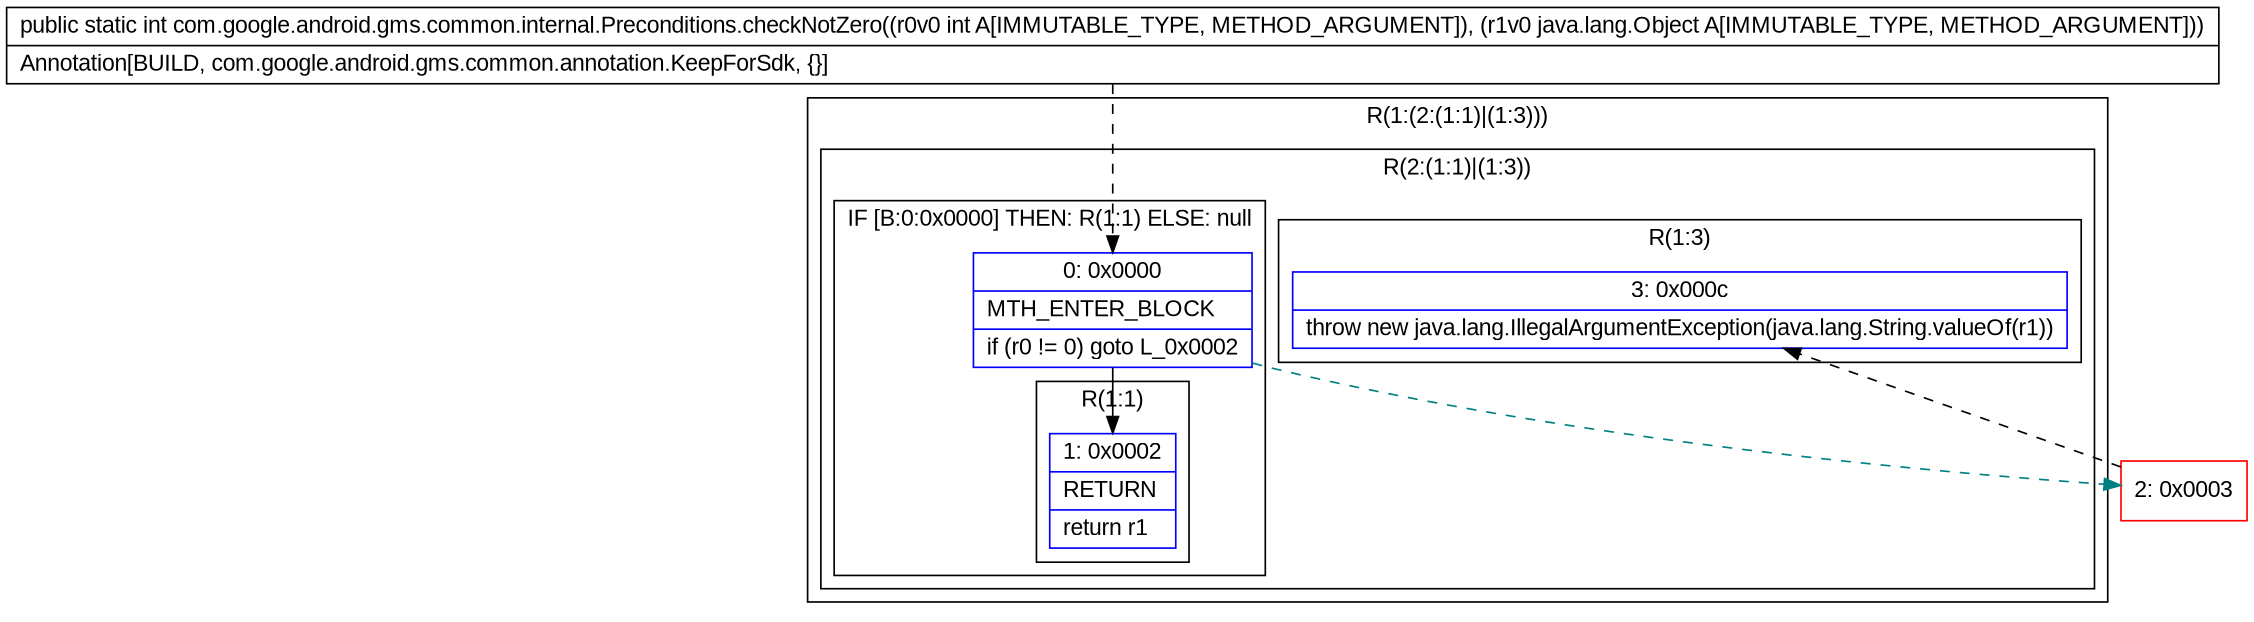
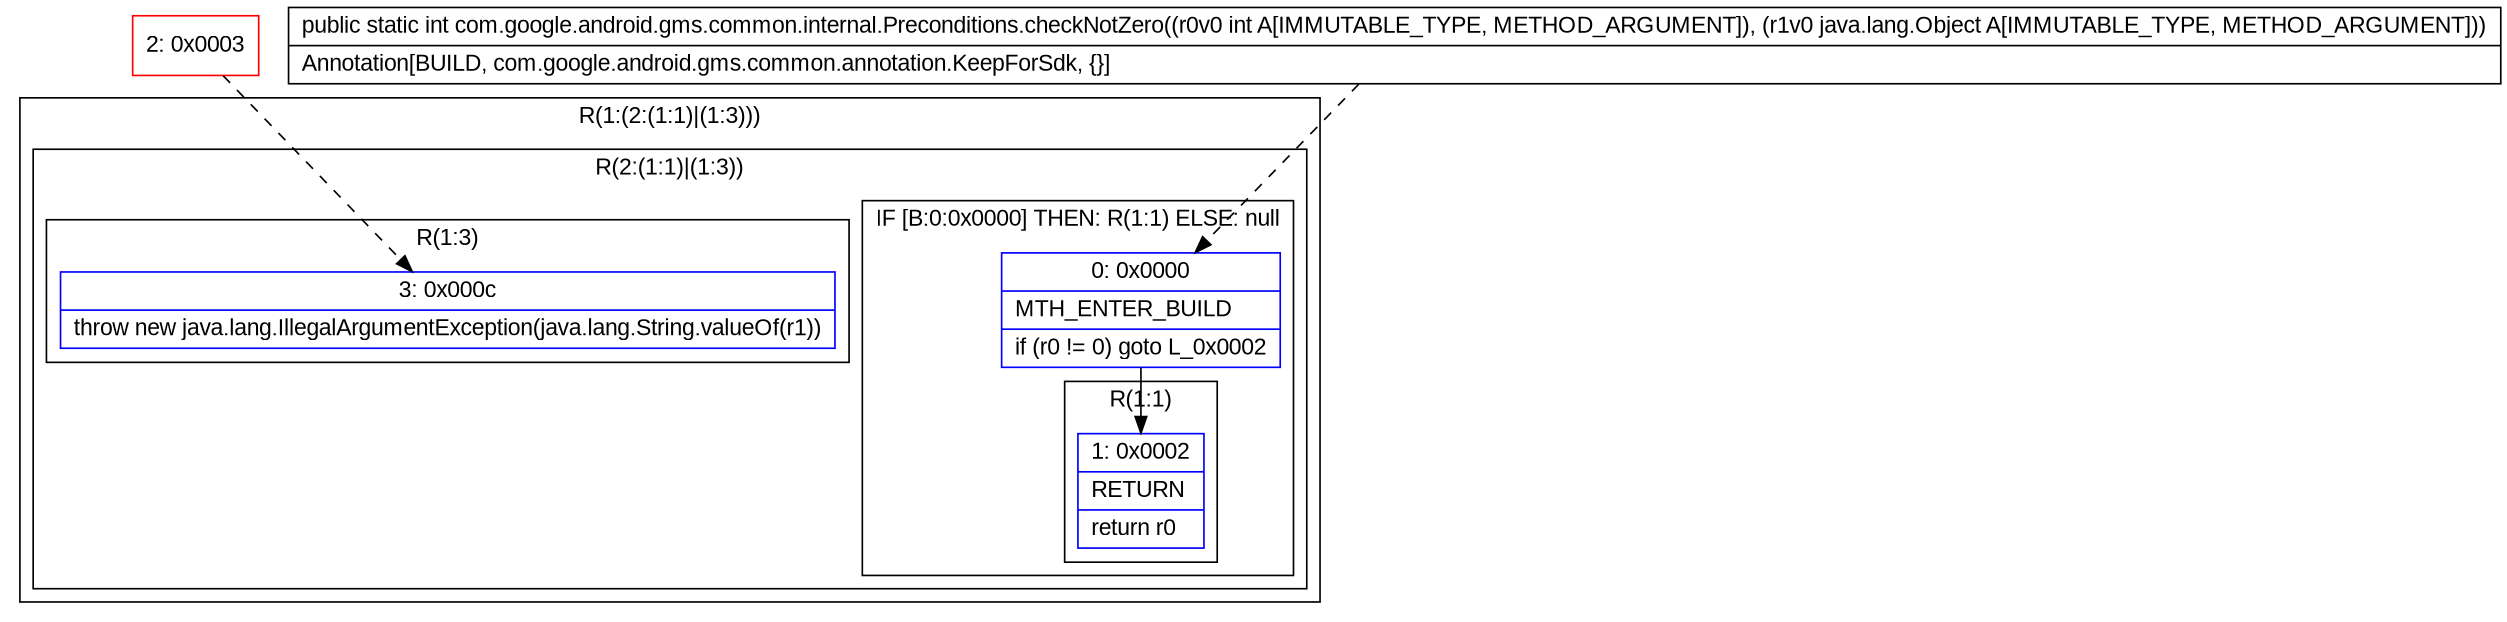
(1101, 309) -> (1124, 309)
(1676, 441) -> none
(1106, 528) -> (1134, 528)
